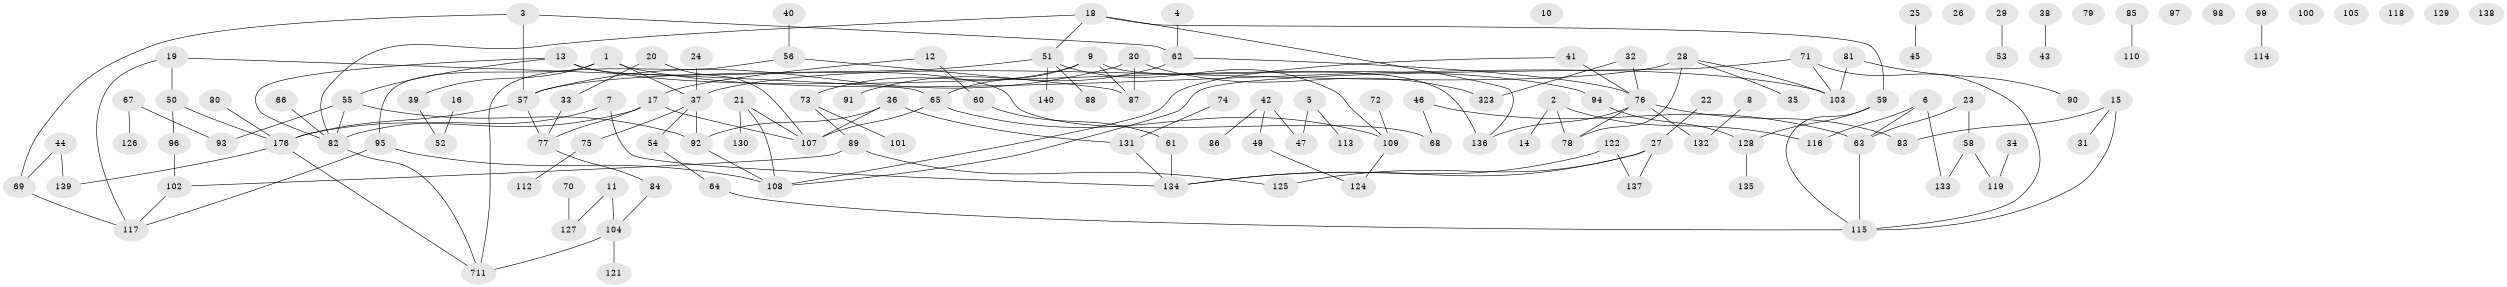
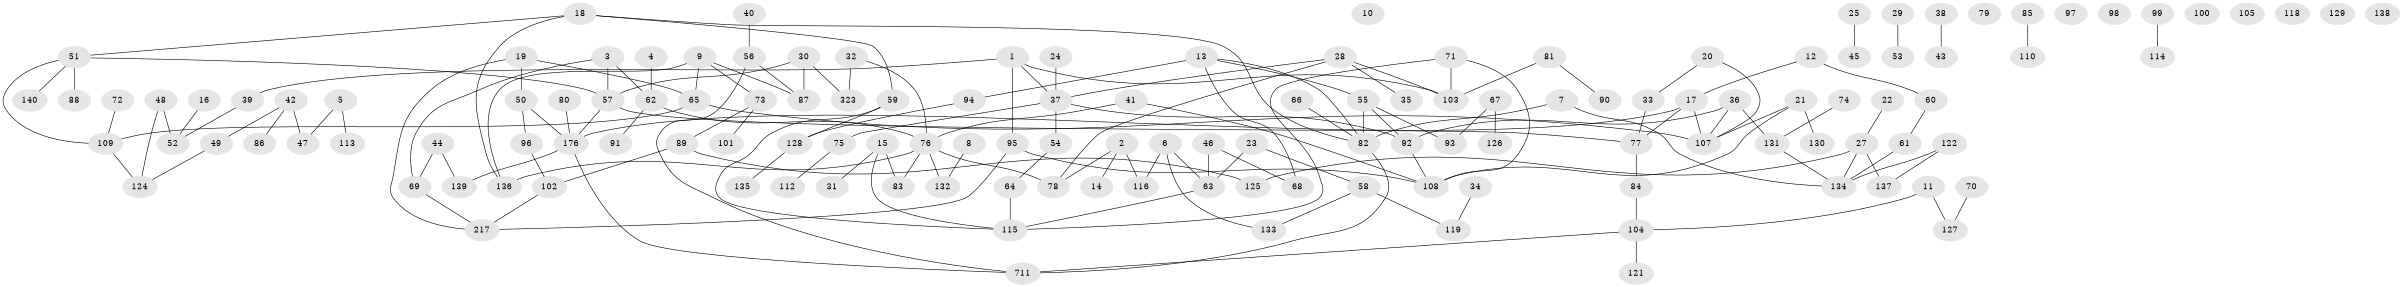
(1959, 14) -> none
none -> (161, 100)
(131, 230) -> (482, 230)
